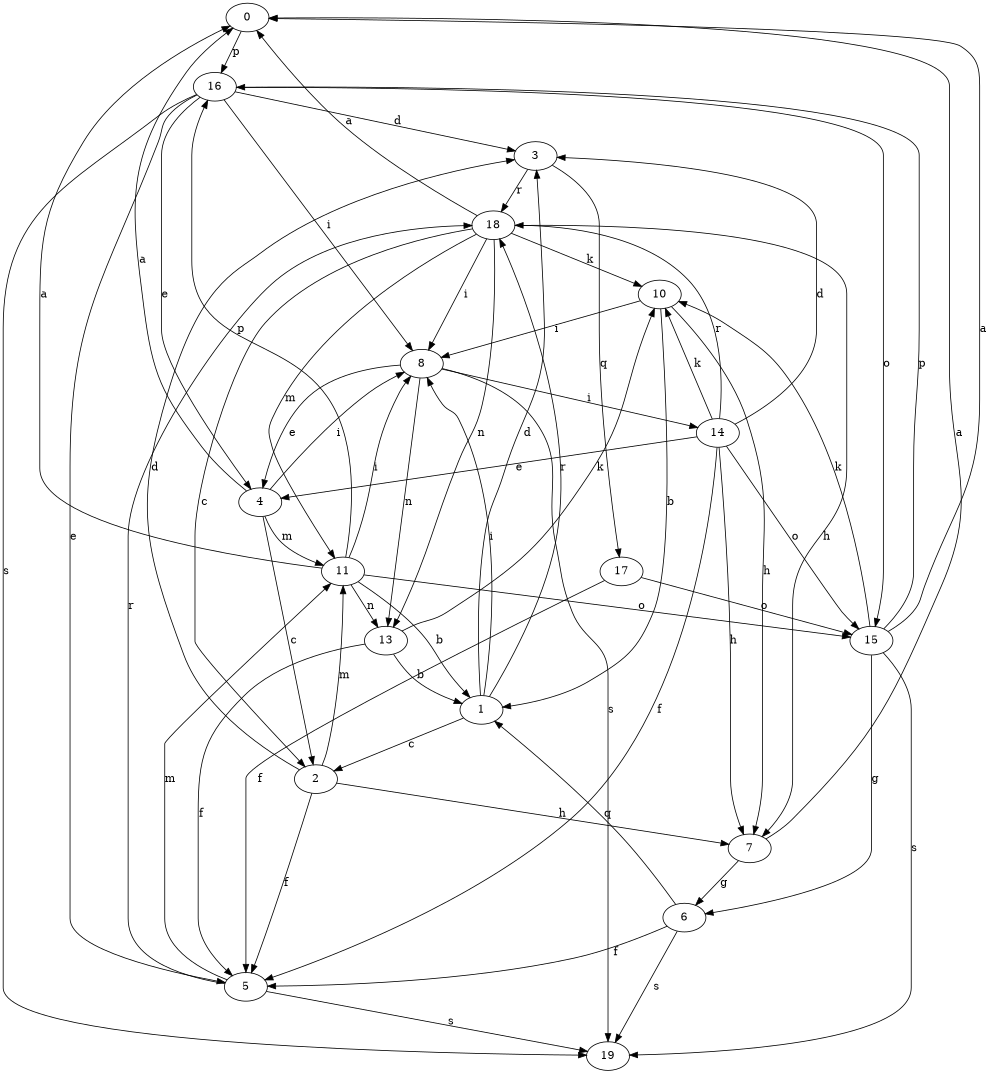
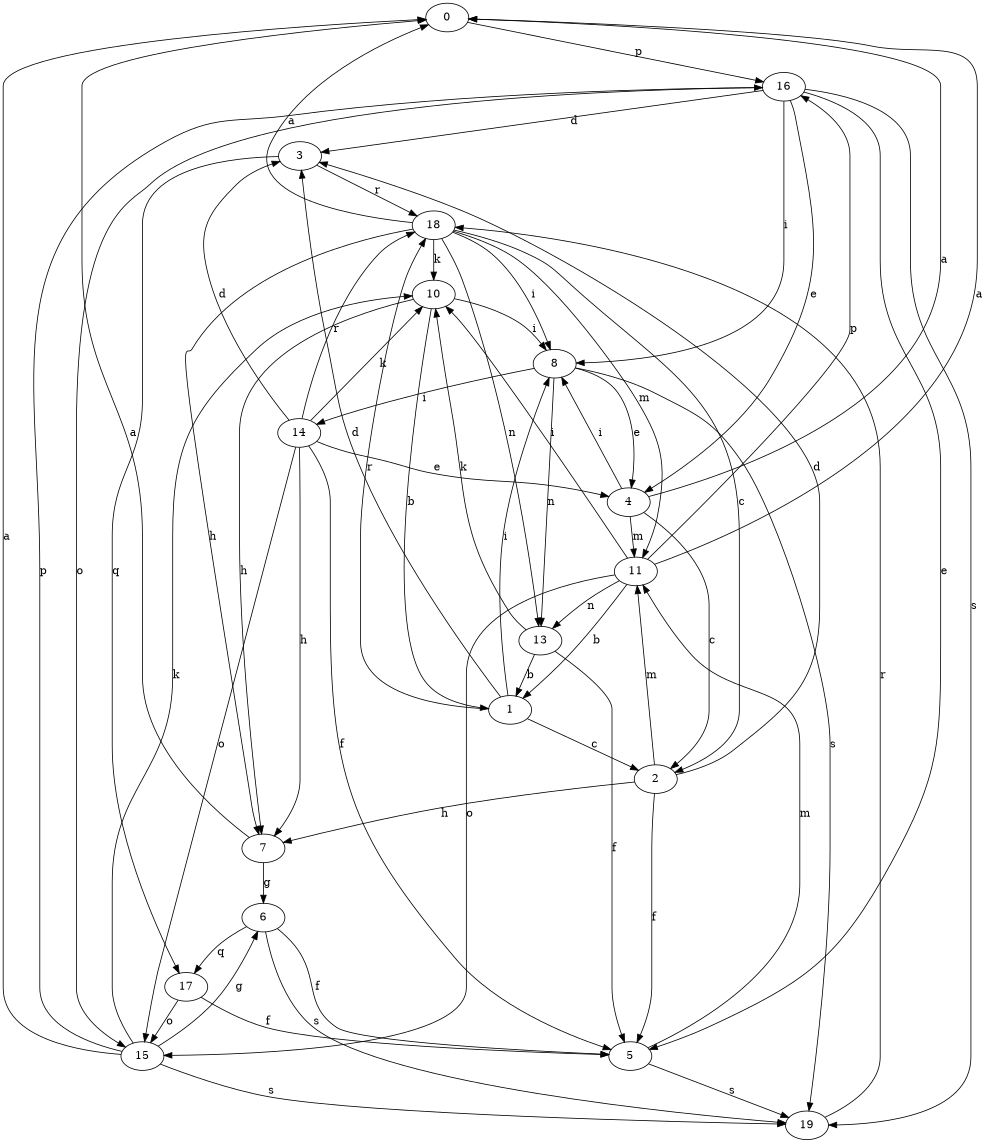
(374, 469) -> (542, 433)
(128, 541) -> (880, 544)
(595, 809) -> (220, 944)
